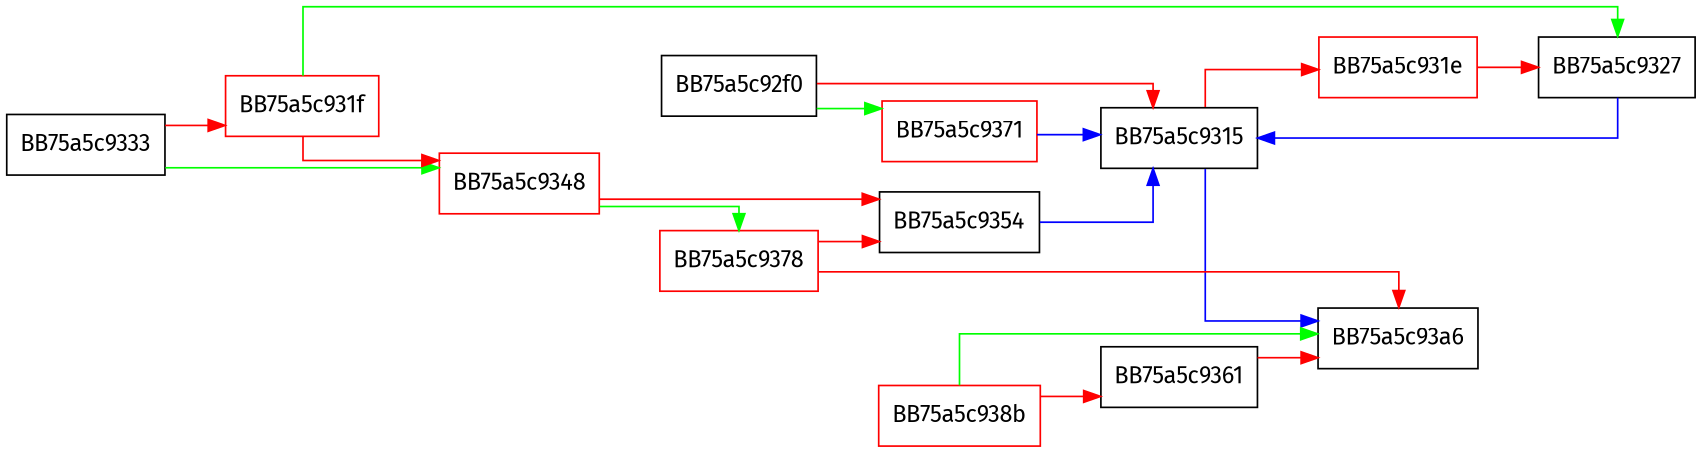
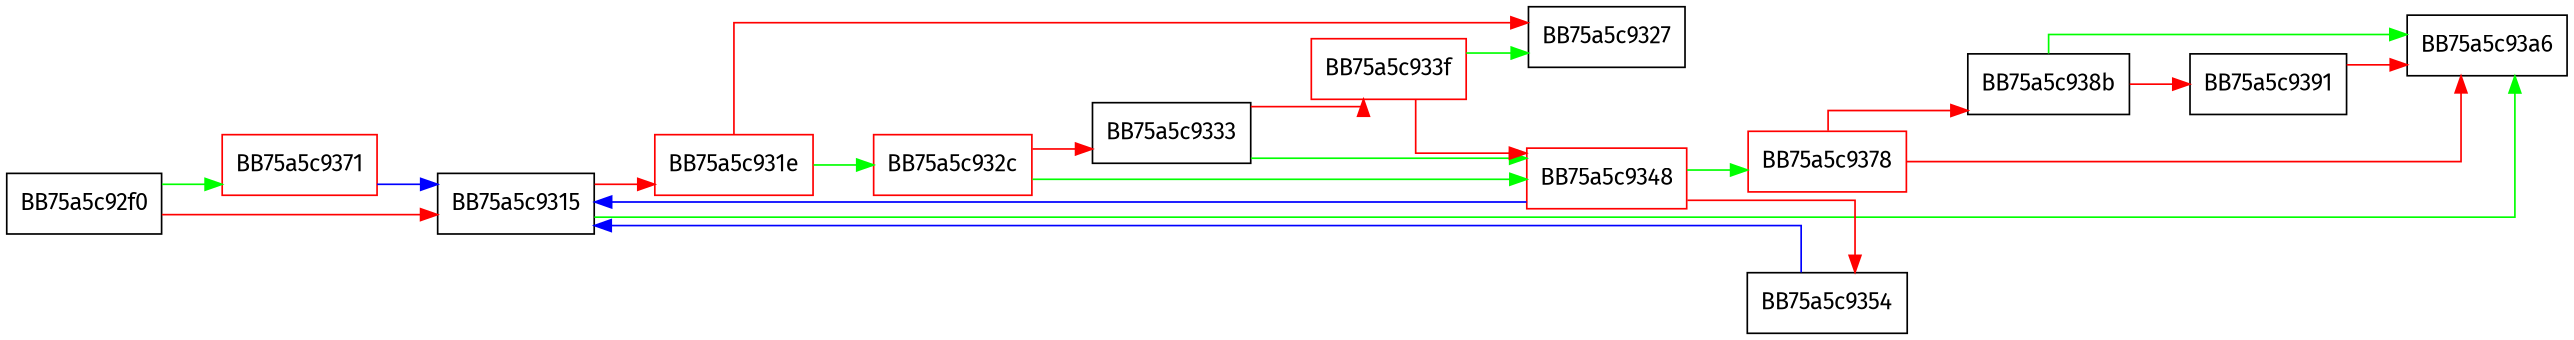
(302, 106) -> (1389, 69)
(1466, 138) -> (1069, 202)
none -> (953, 165)
(841, 242) -> (1879, 111)
(1205, 293) -> (1821, 217)
(1179, 377) -> (2268, 84)
(960, 416) -> (2049, 84)
